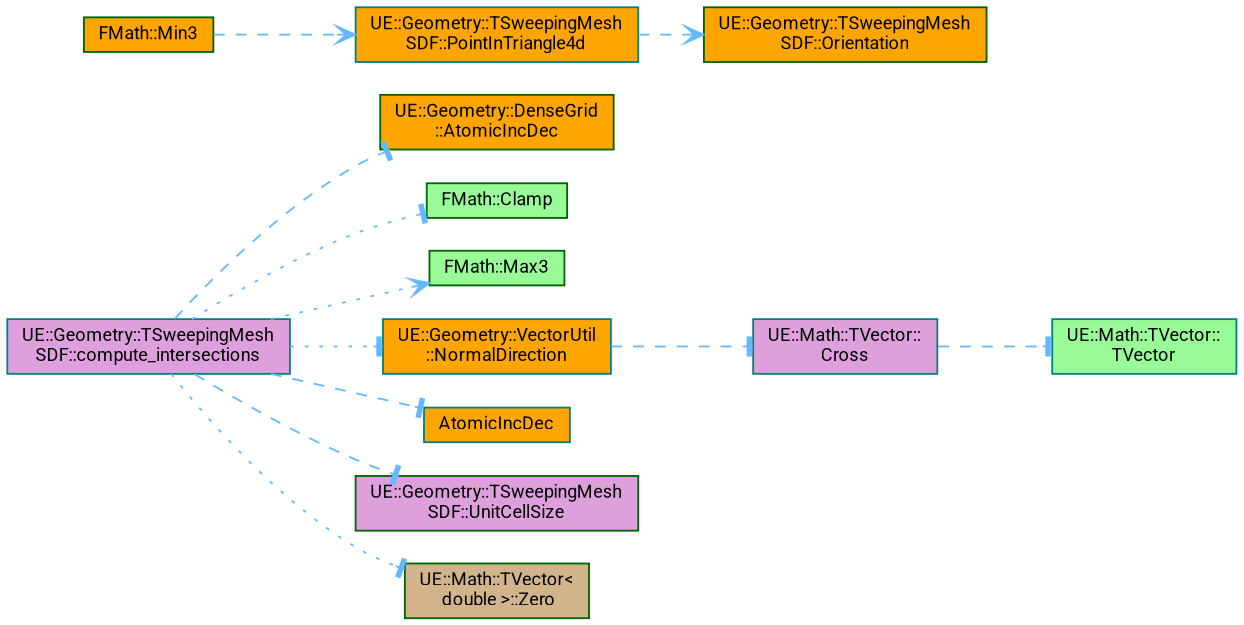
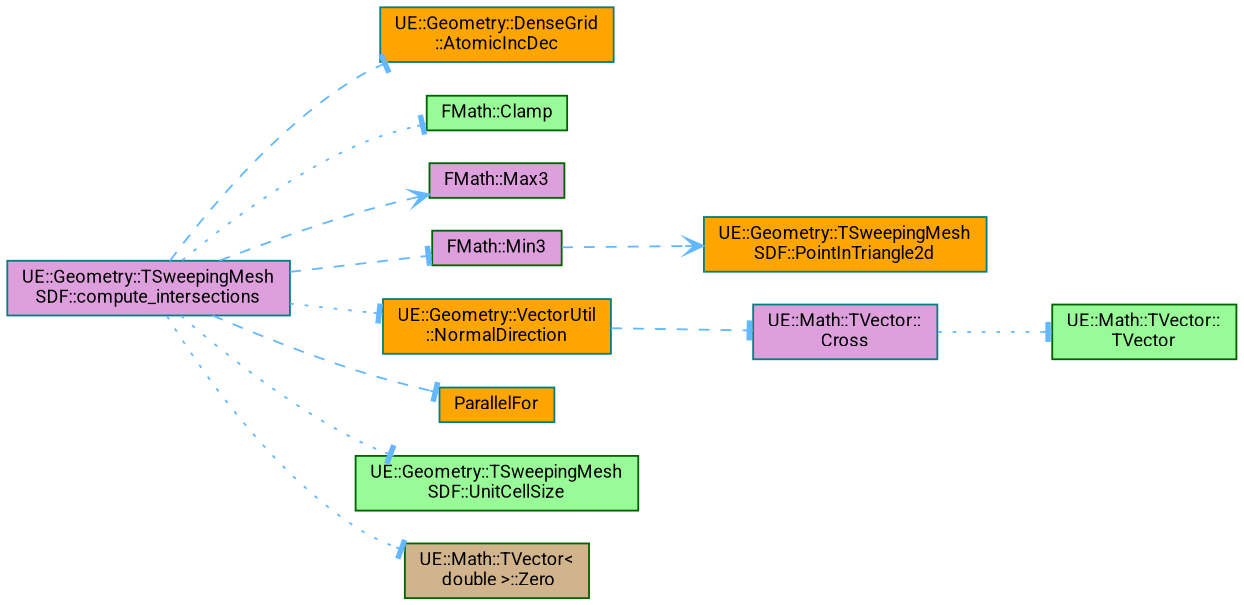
(149, 35) -> (497, 248)
(497, 35) -> (845, 244)
(845, 35) -> none
(497, 122) -> (497, 35)
none -> (357, 264)
(497, 268) -> (497, 181)
(341, 303) -> (314, 226)
(990, 346) -> (990, 332)
(1144, 346) -> (1144, 332)
(497, 425) -> (497, 405)
(290, 428) -> (278, 392)
(497, 503) -> (497, 483)
